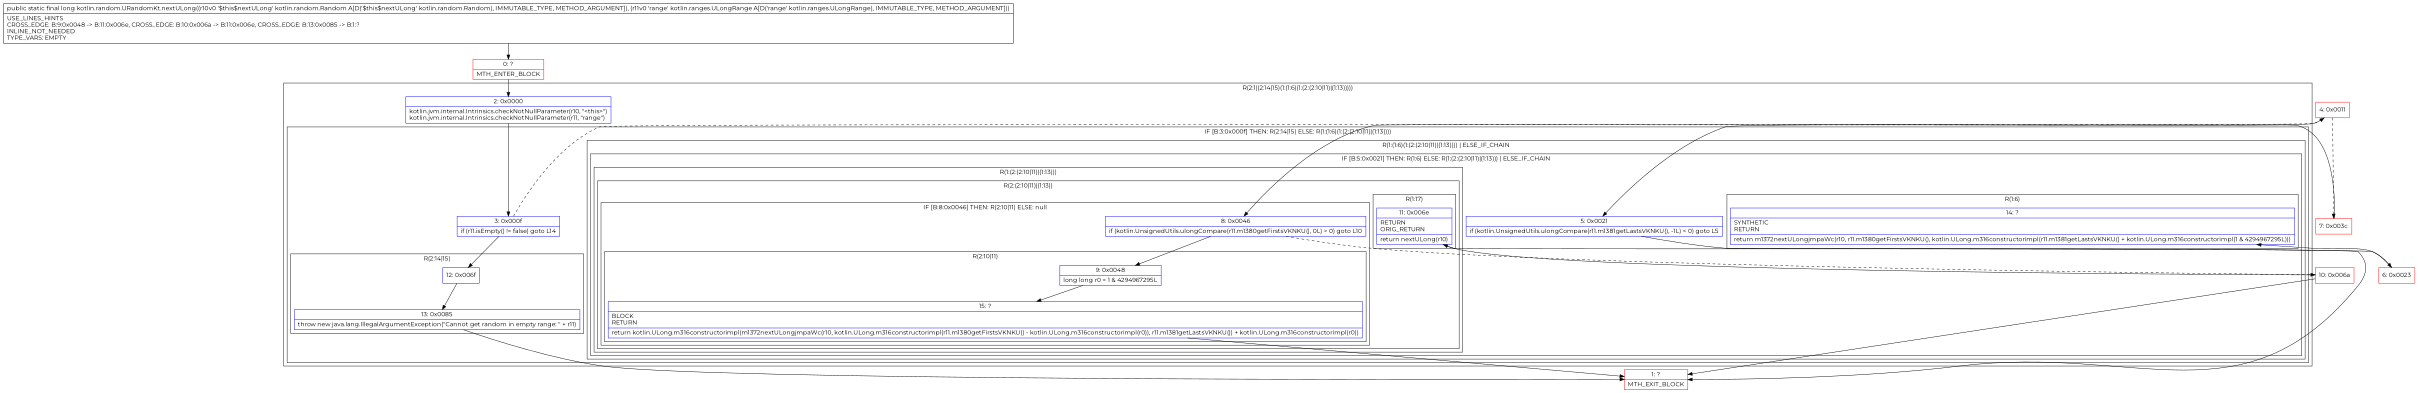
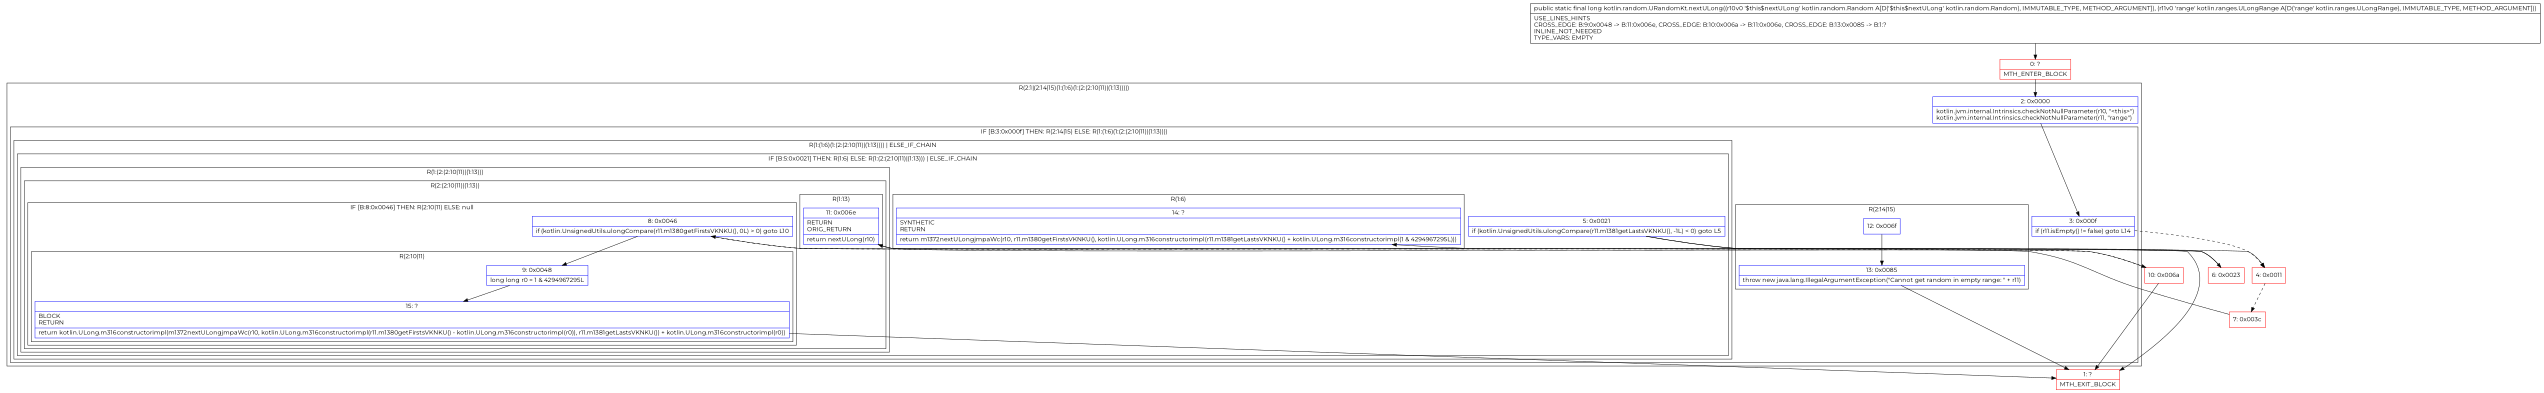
(1951, 125) -> (1956, 249)
(1414, 199) -> (841, 199)
(485, 250) -> none
